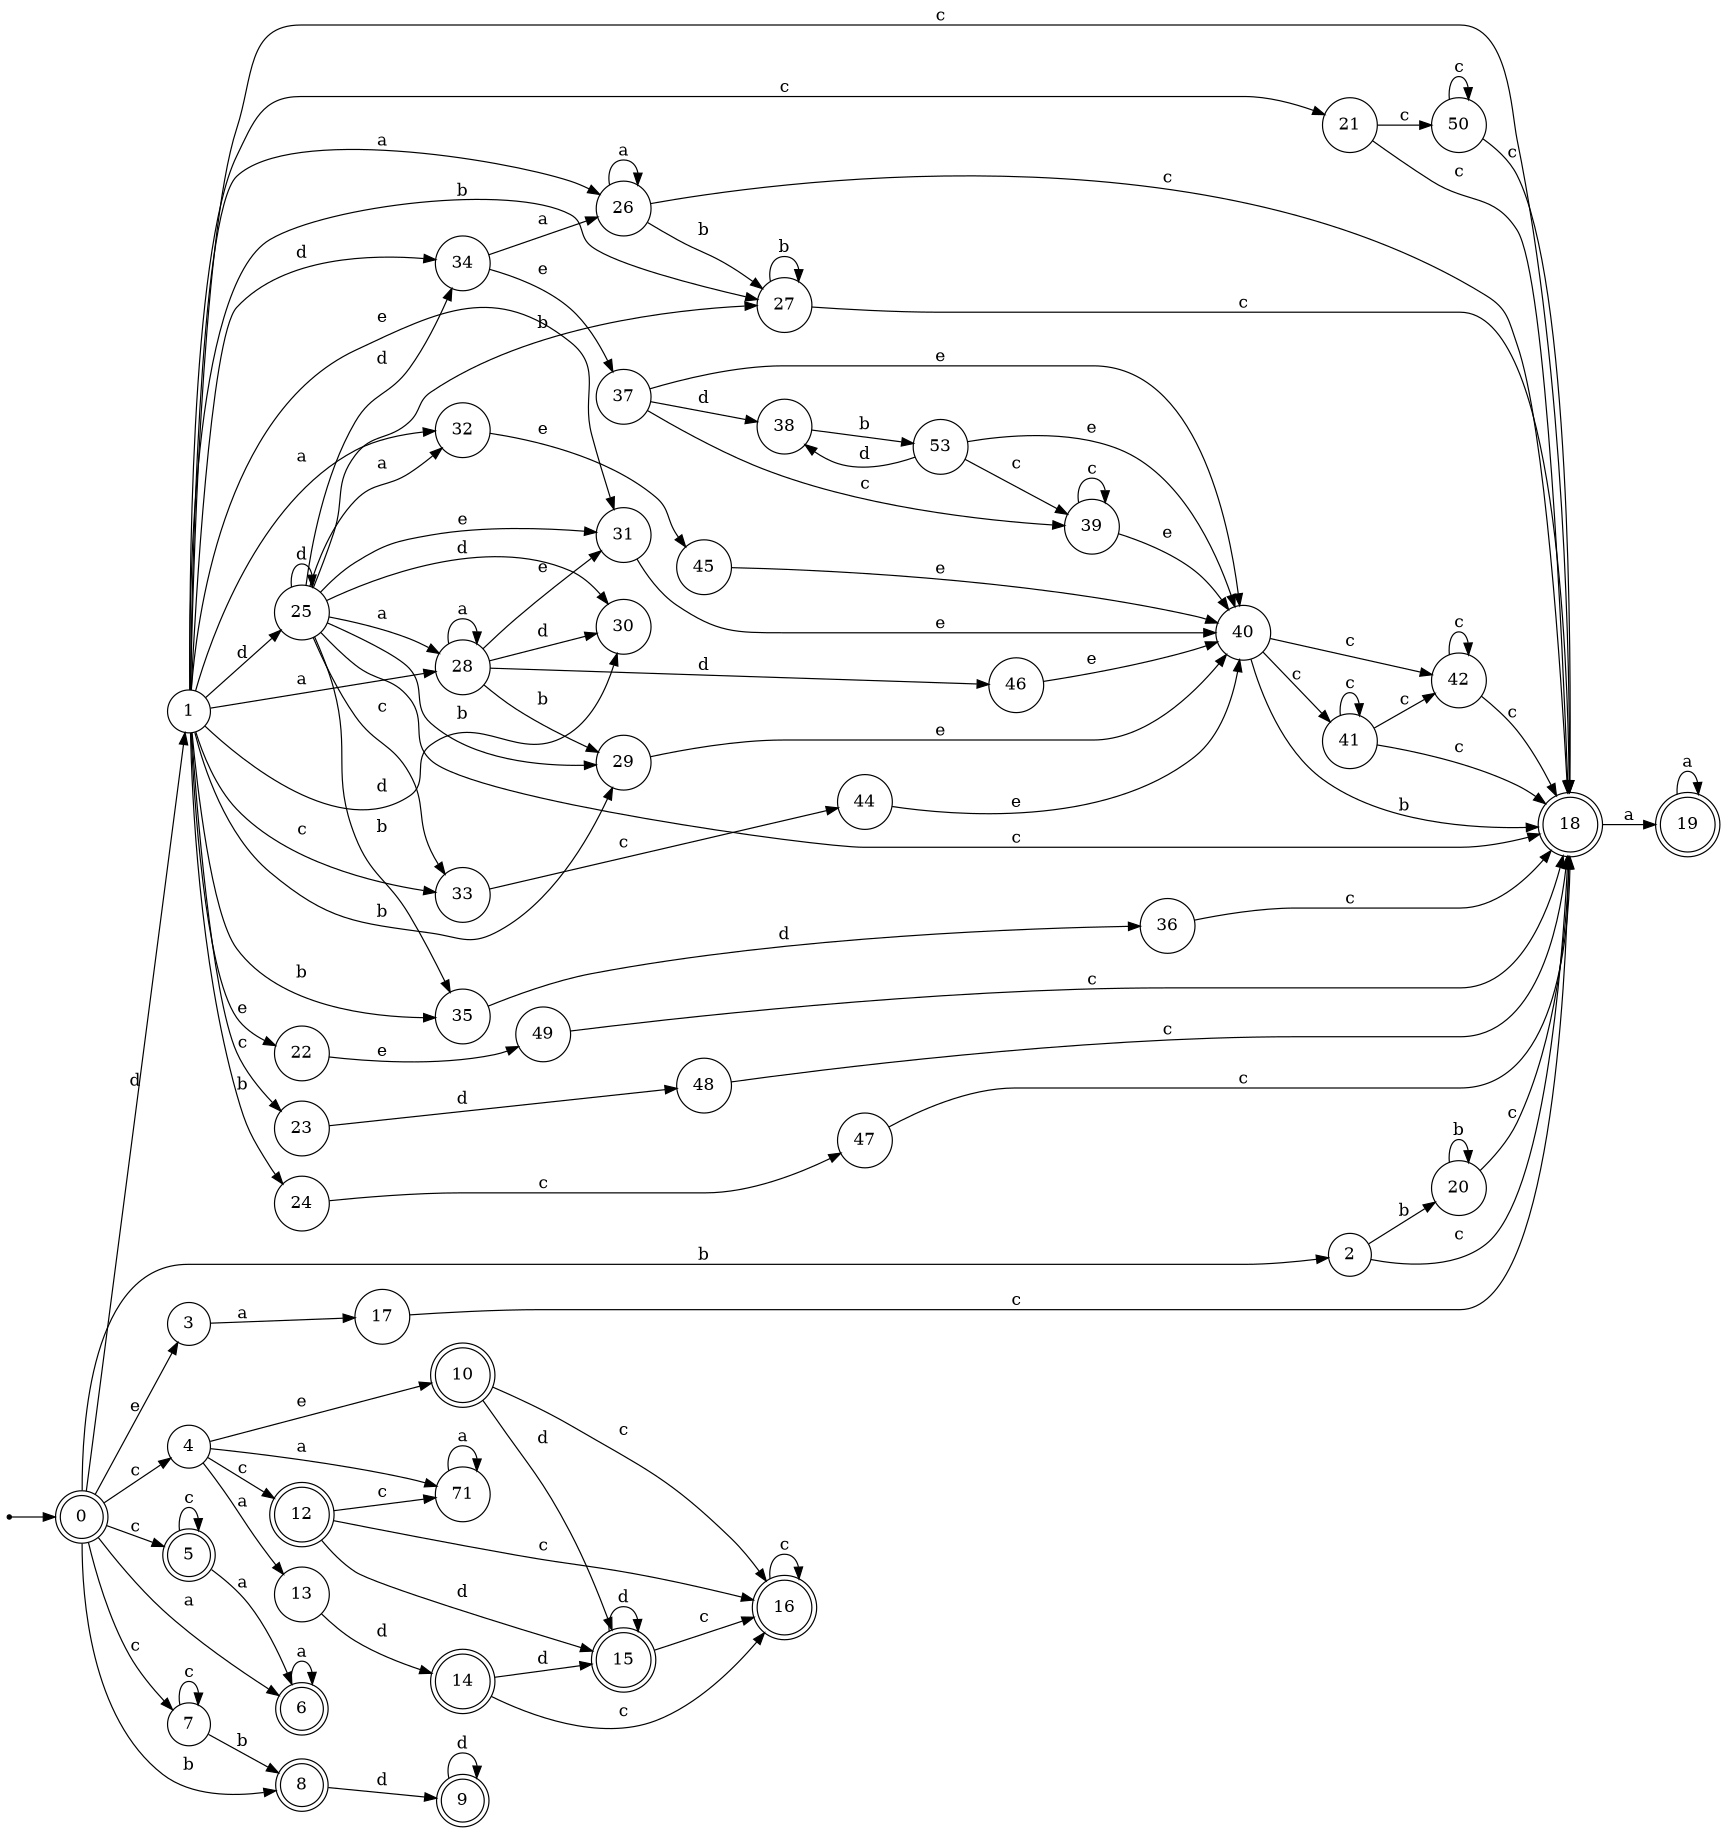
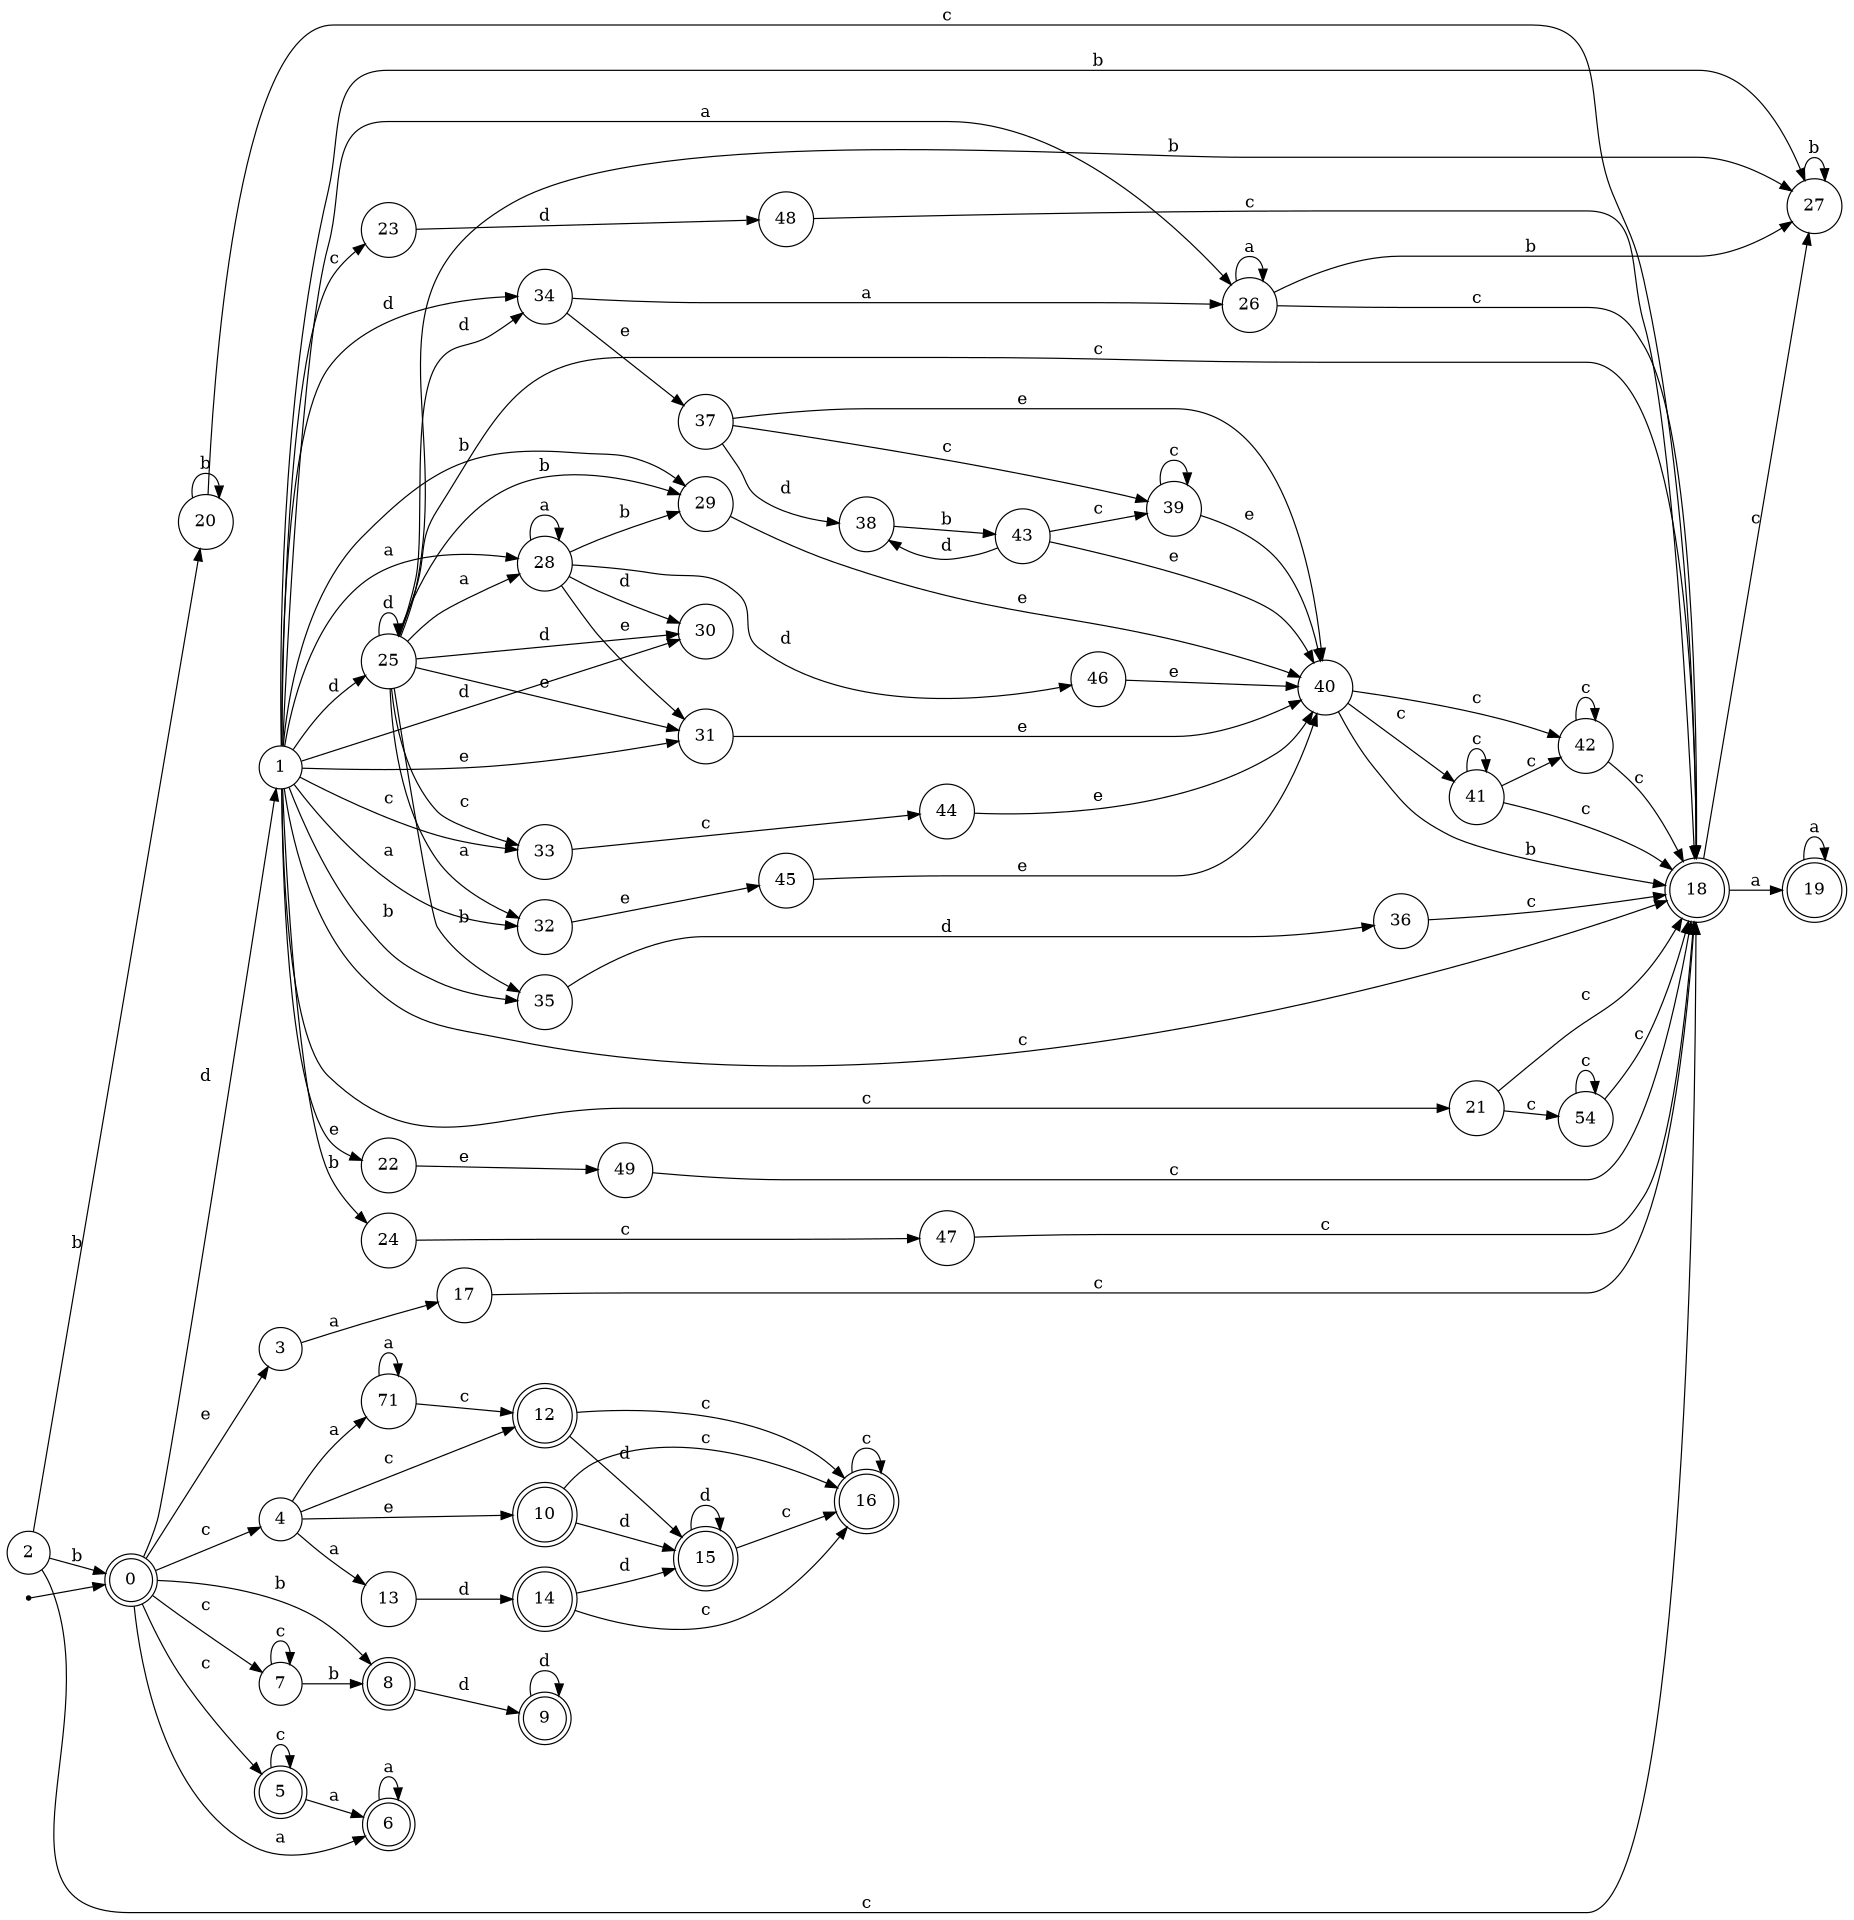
(1459, 125) -> (1586, 1119)
(1386, 312) -> (1755, 552)
(941, 447) -> (1023, 536)
(615, 1264) -> (72, 1564)
(379, 1505) -> (458, 1408)
